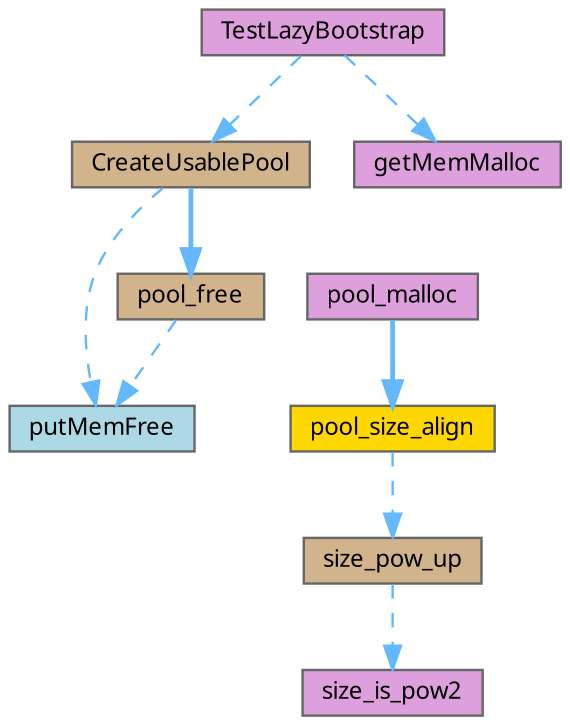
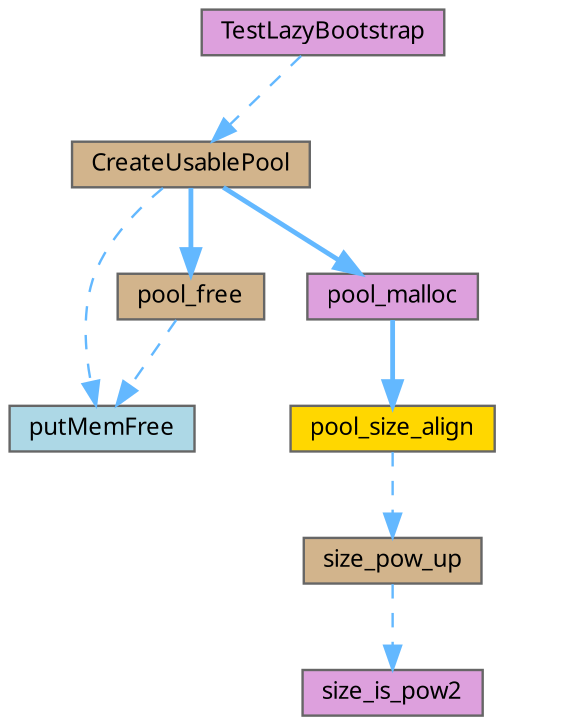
(457, 164) -> none
none -> (281, 224)
